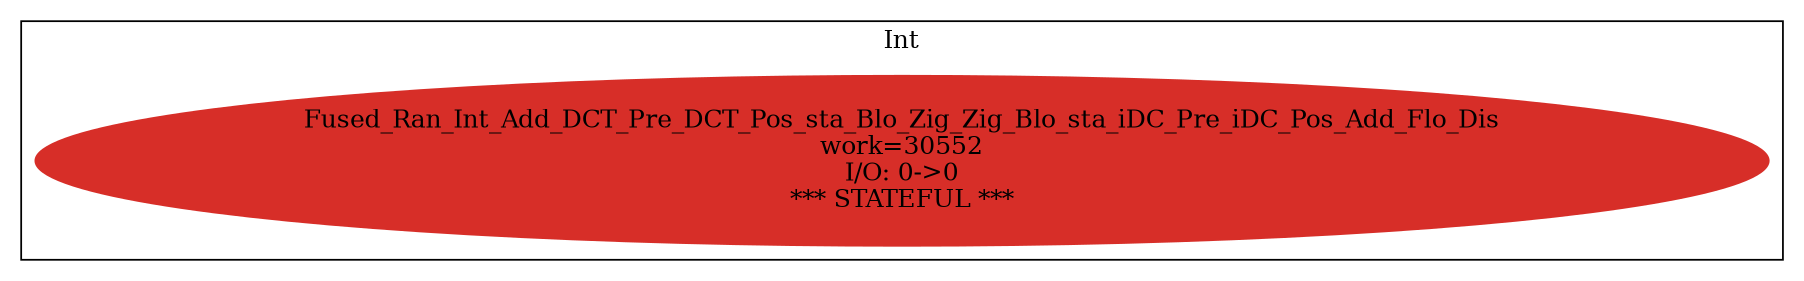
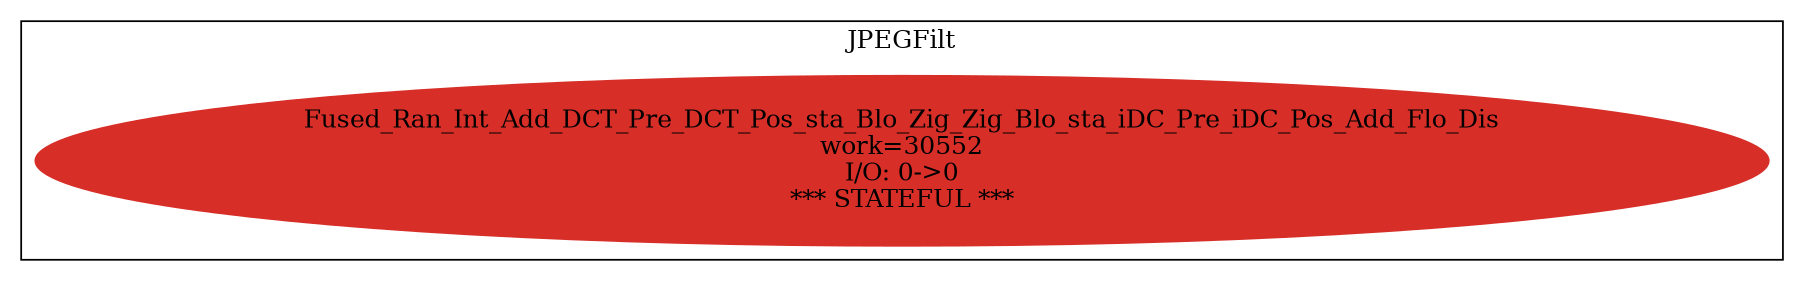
(902, 41) -> (902, 41)
